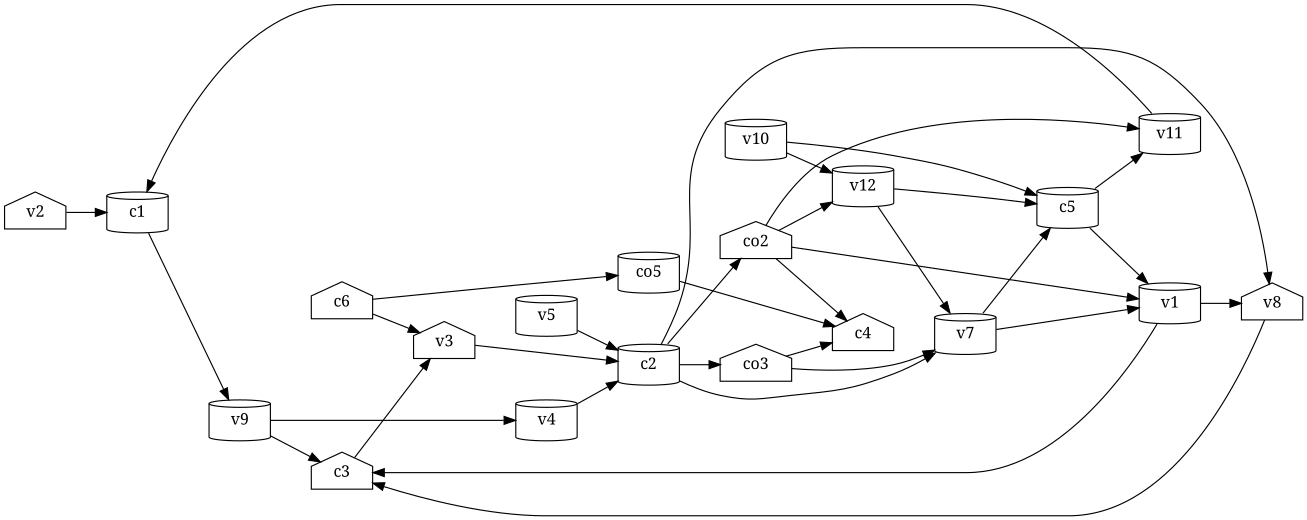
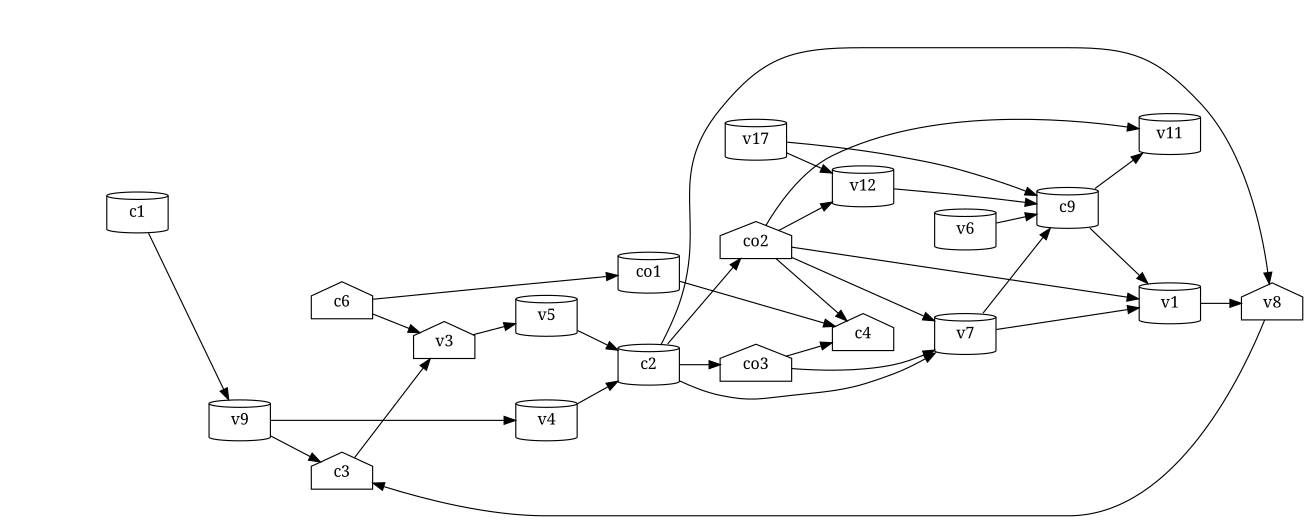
(628, 5) -> none
(756, 140) -> (756, 140)
(1068, 208) -> (1068, 208)
(35, 212) -> none
none -> (965, 229)
(911, 255) -> (858, 287)
(649, 273) -> (649, 273)
(541, 353) -> (489, 331)
(801, 473) -> none
